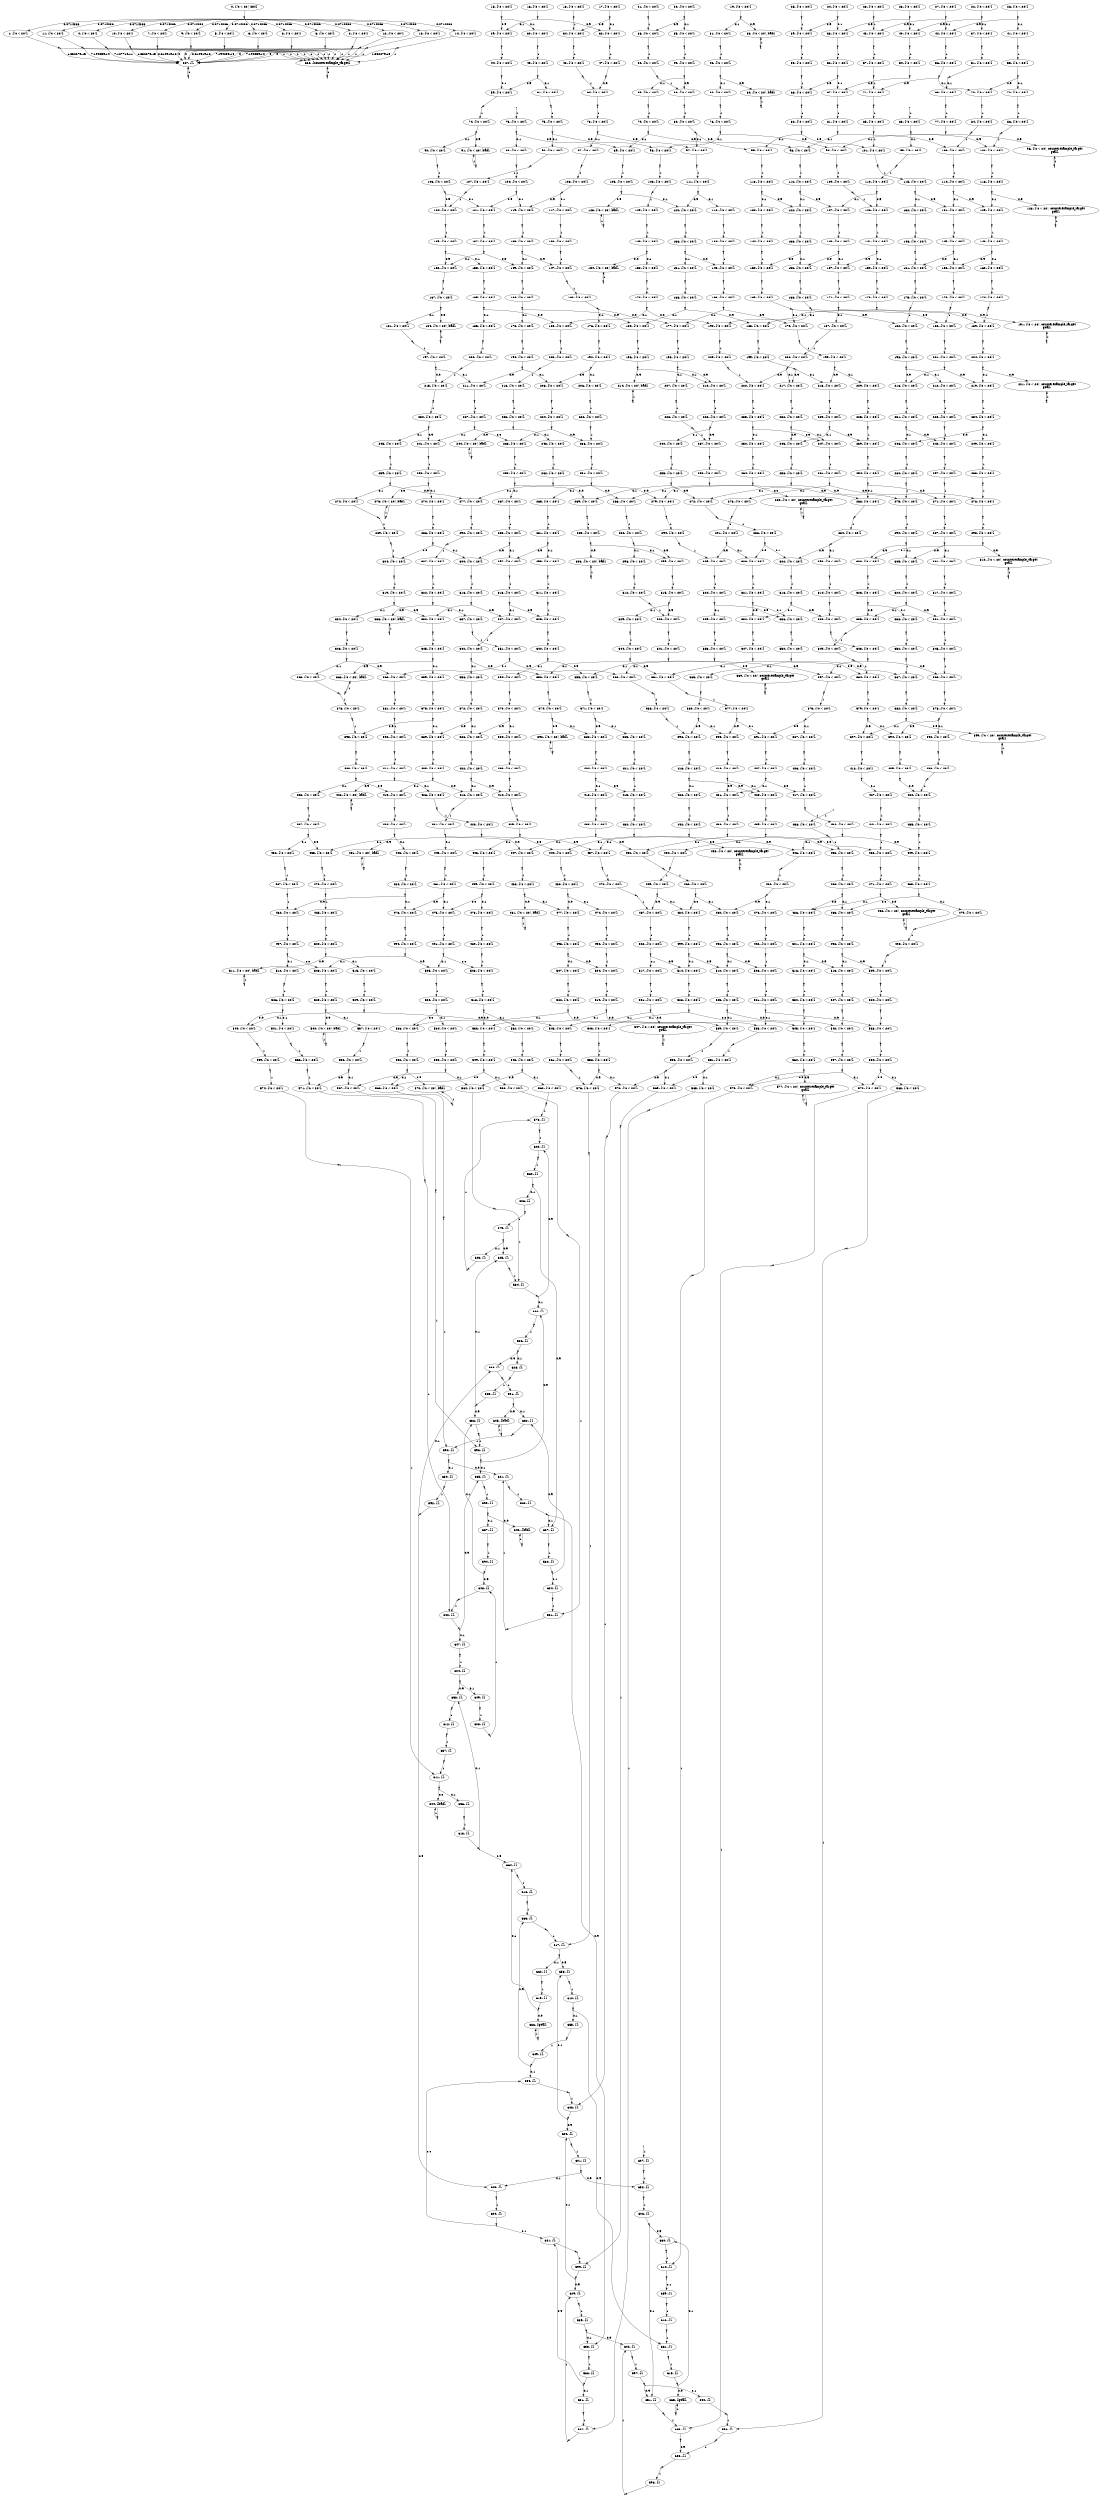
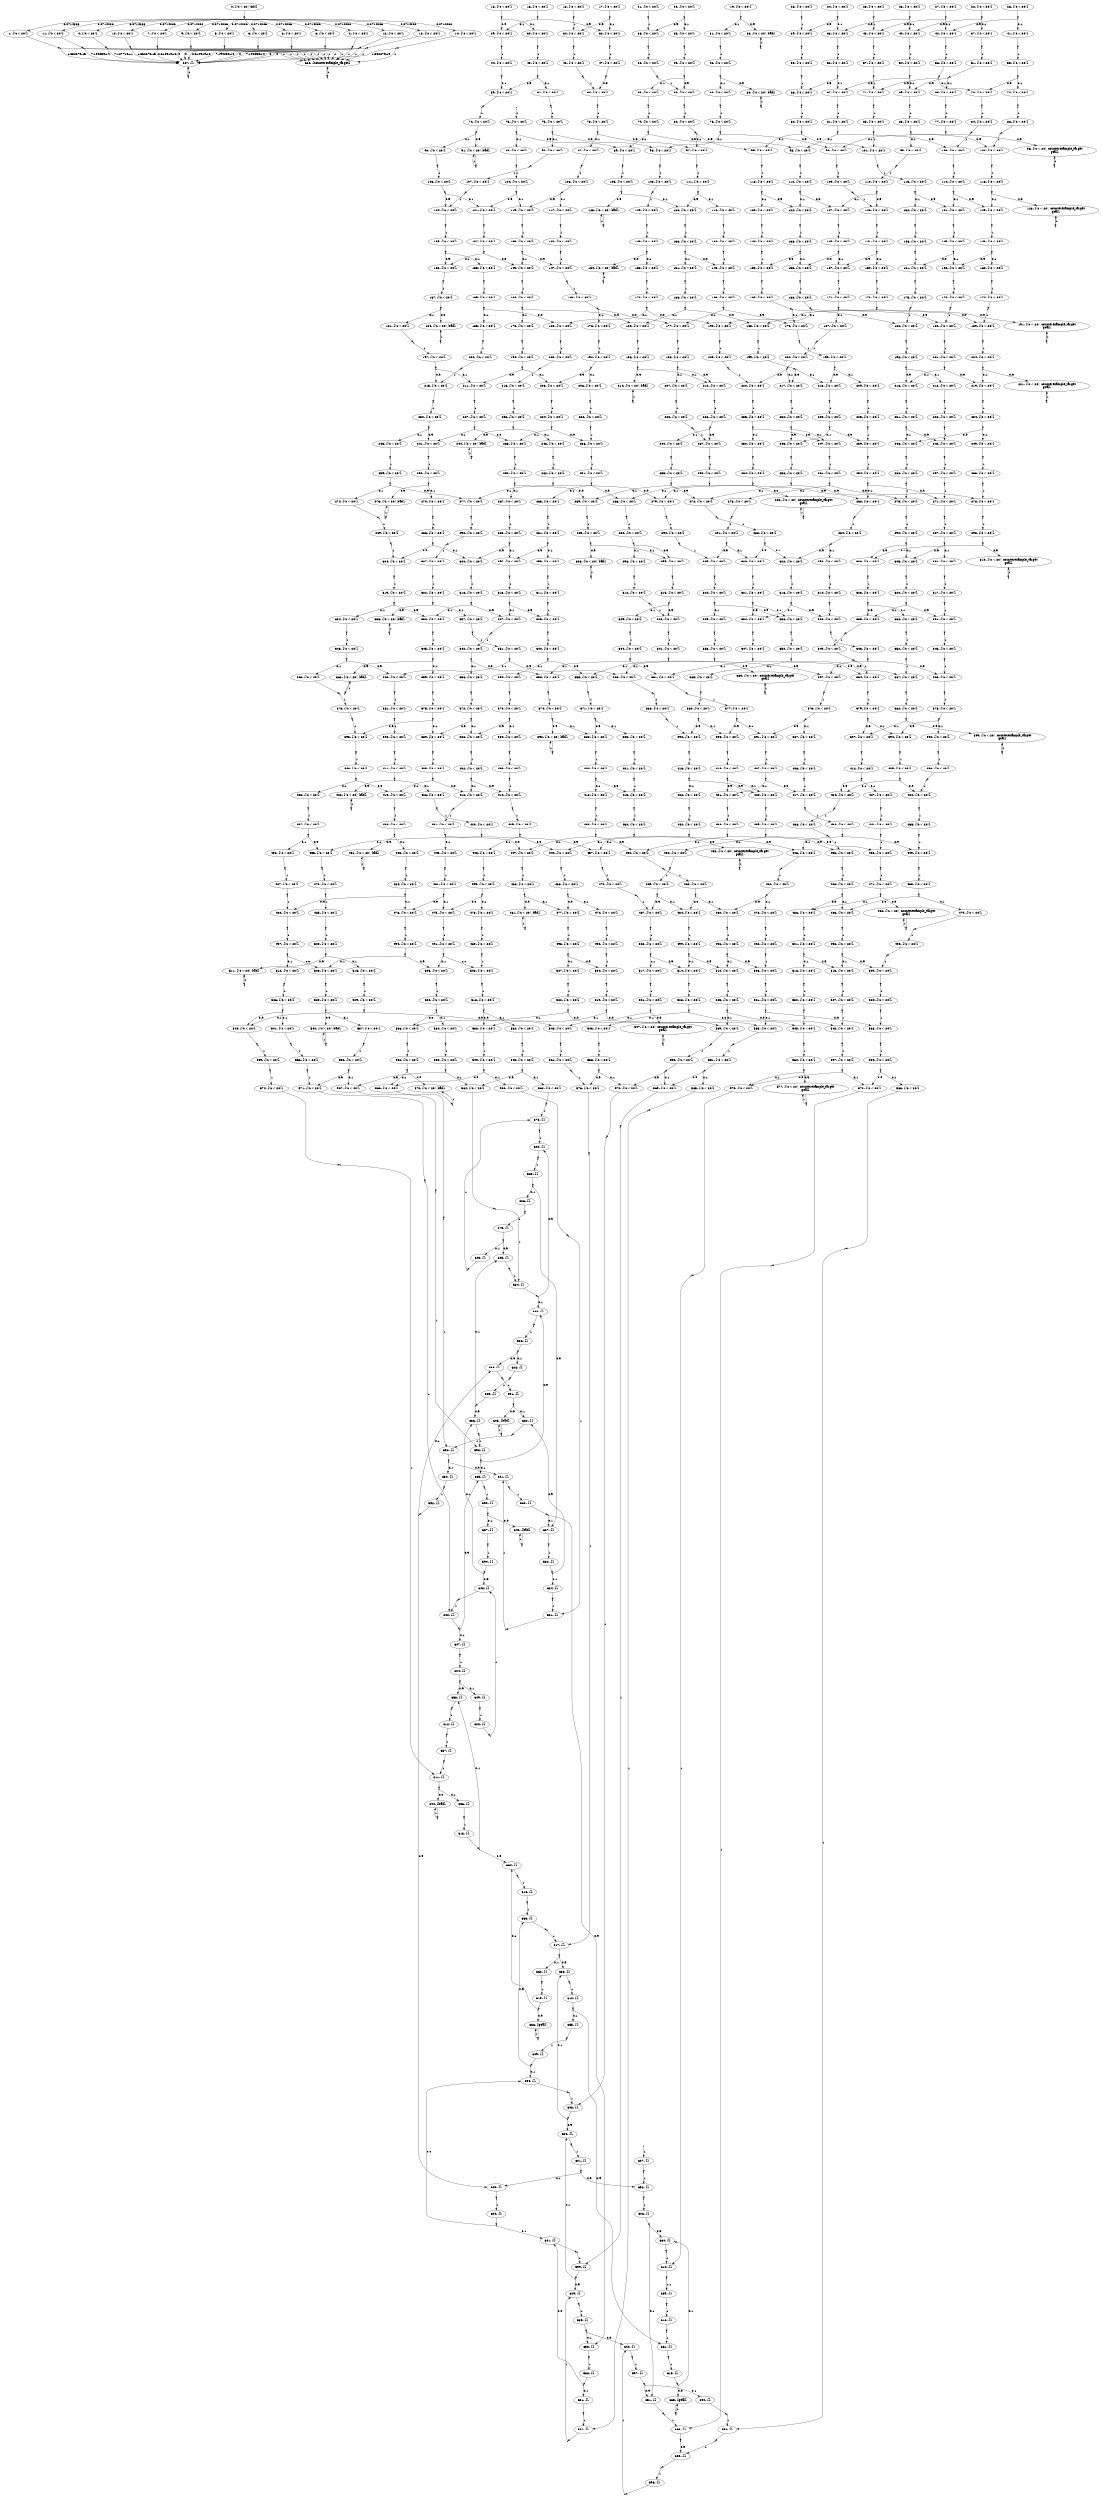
none -> (910, 93)
none -> (842, 795)
